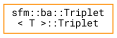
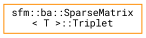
(58, 19) -> (73, 19)
